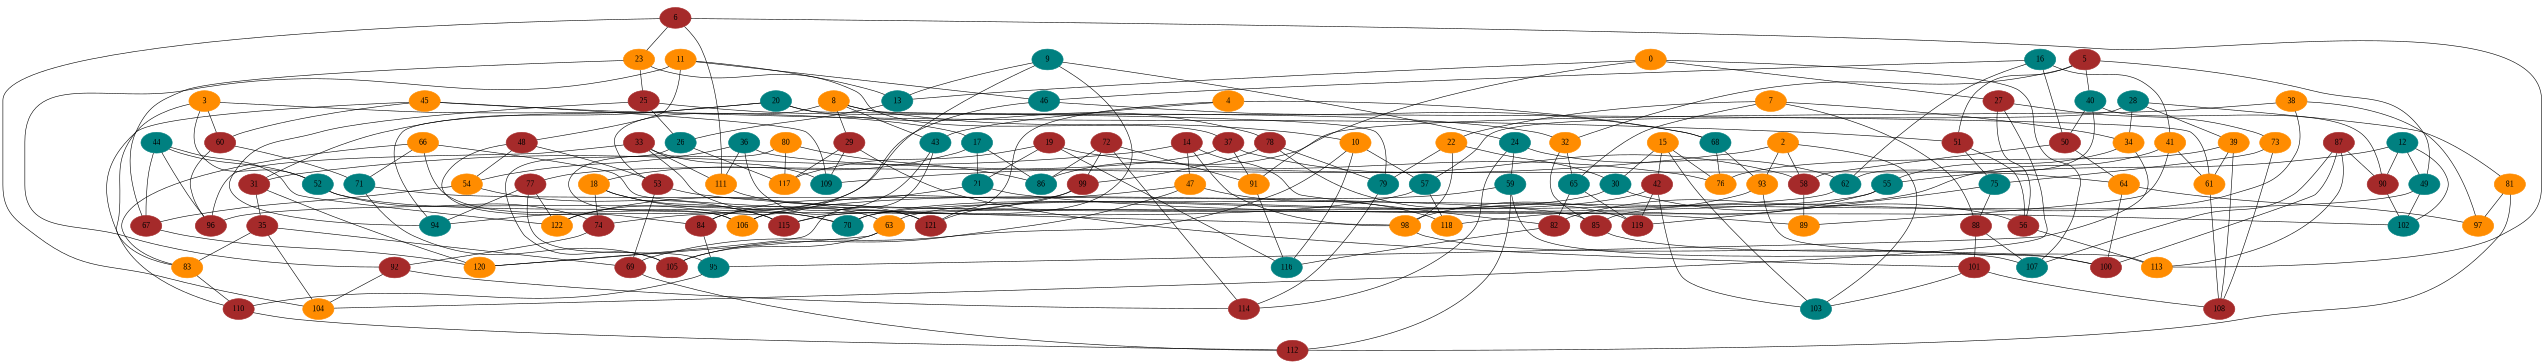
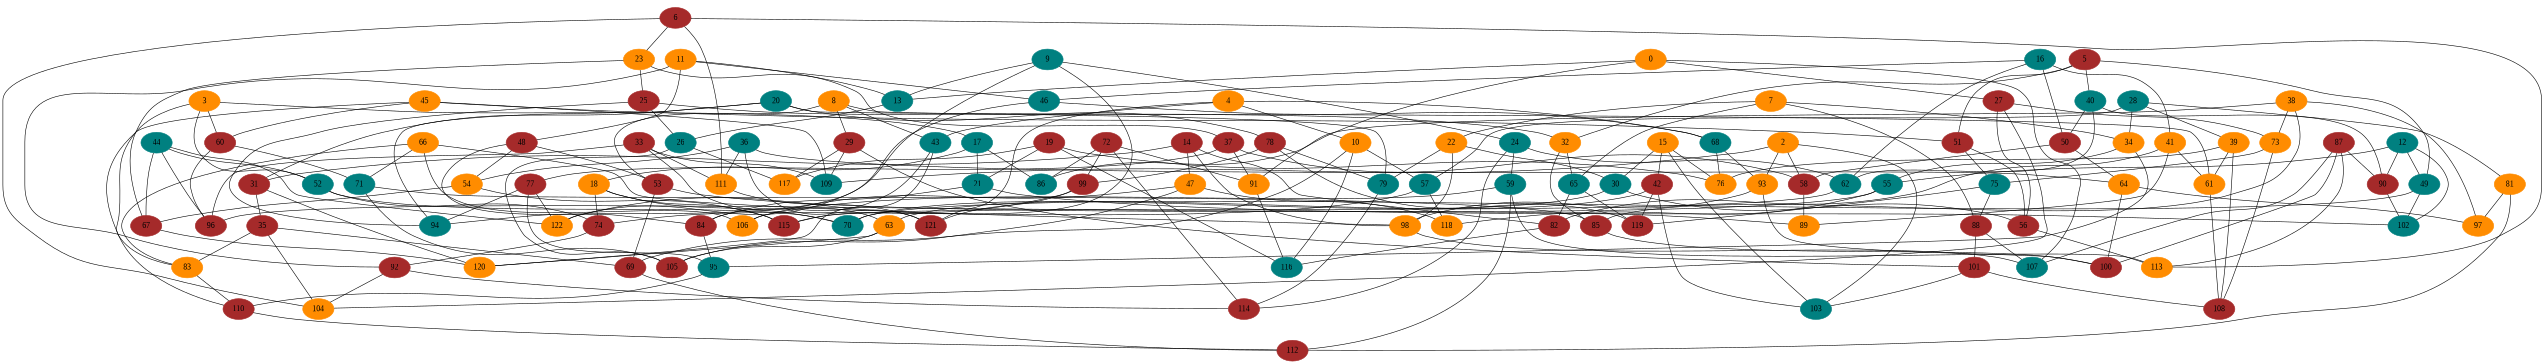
none -> (2283, 122)
(1193, 126) -> (1307, 127)
(786, 143) -> none
